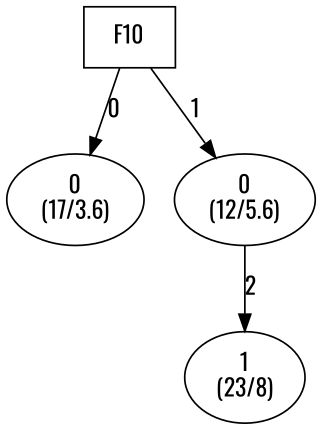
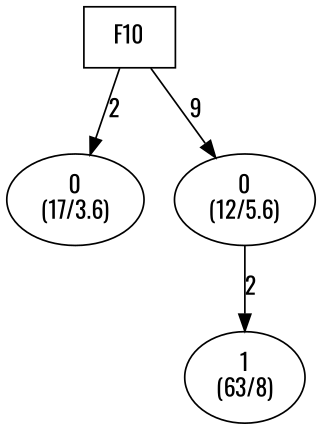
(114, 111) -> (114, 111)
(196, 111) -> (196, 111)
(245, 377) -> (245, 377)
